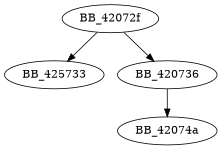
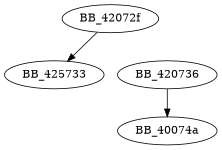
(136, 44) -> none
(167, 131) -> (167, 131)
